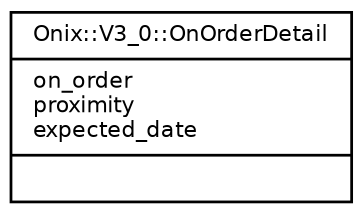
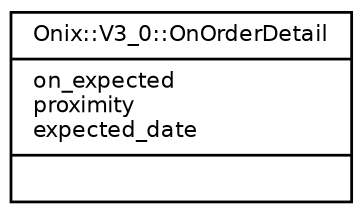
(84, 81) -> (104, 81)
